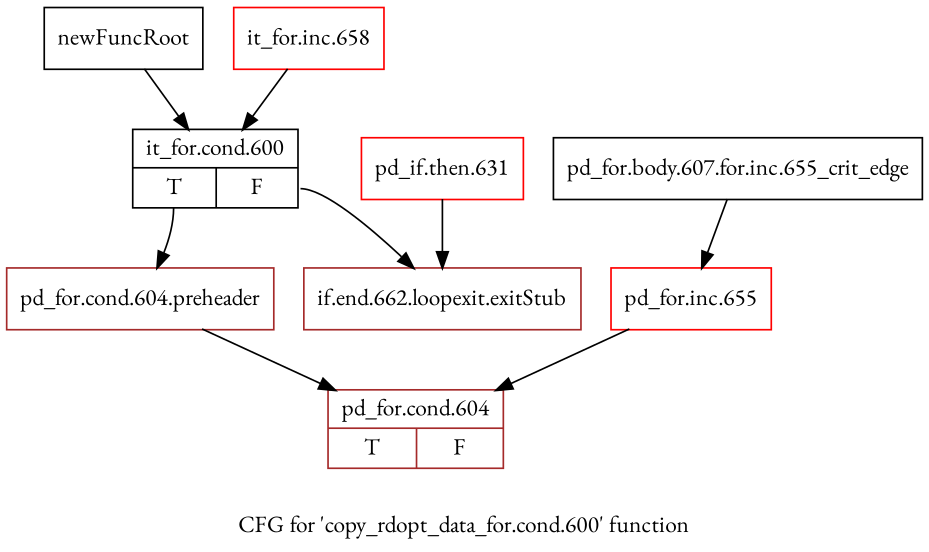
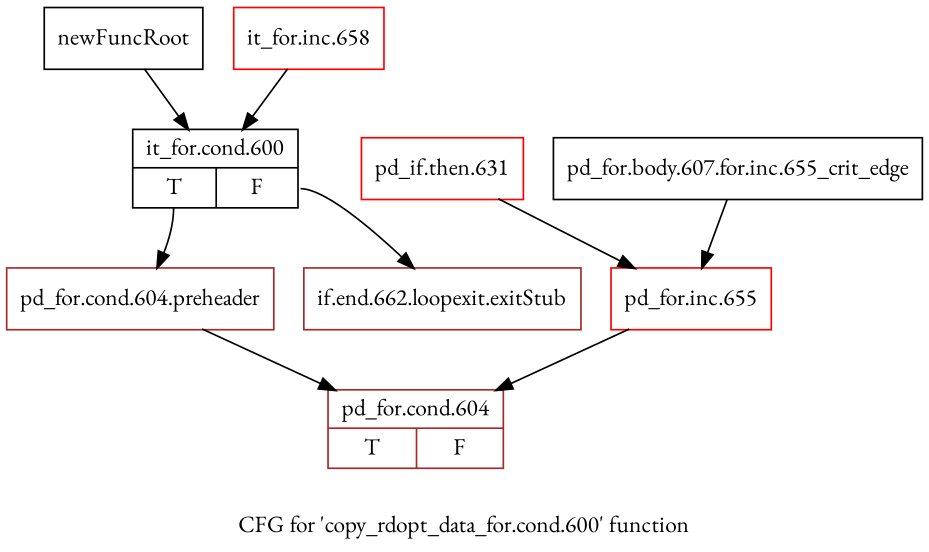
(442, 225) -> (559, 230)
